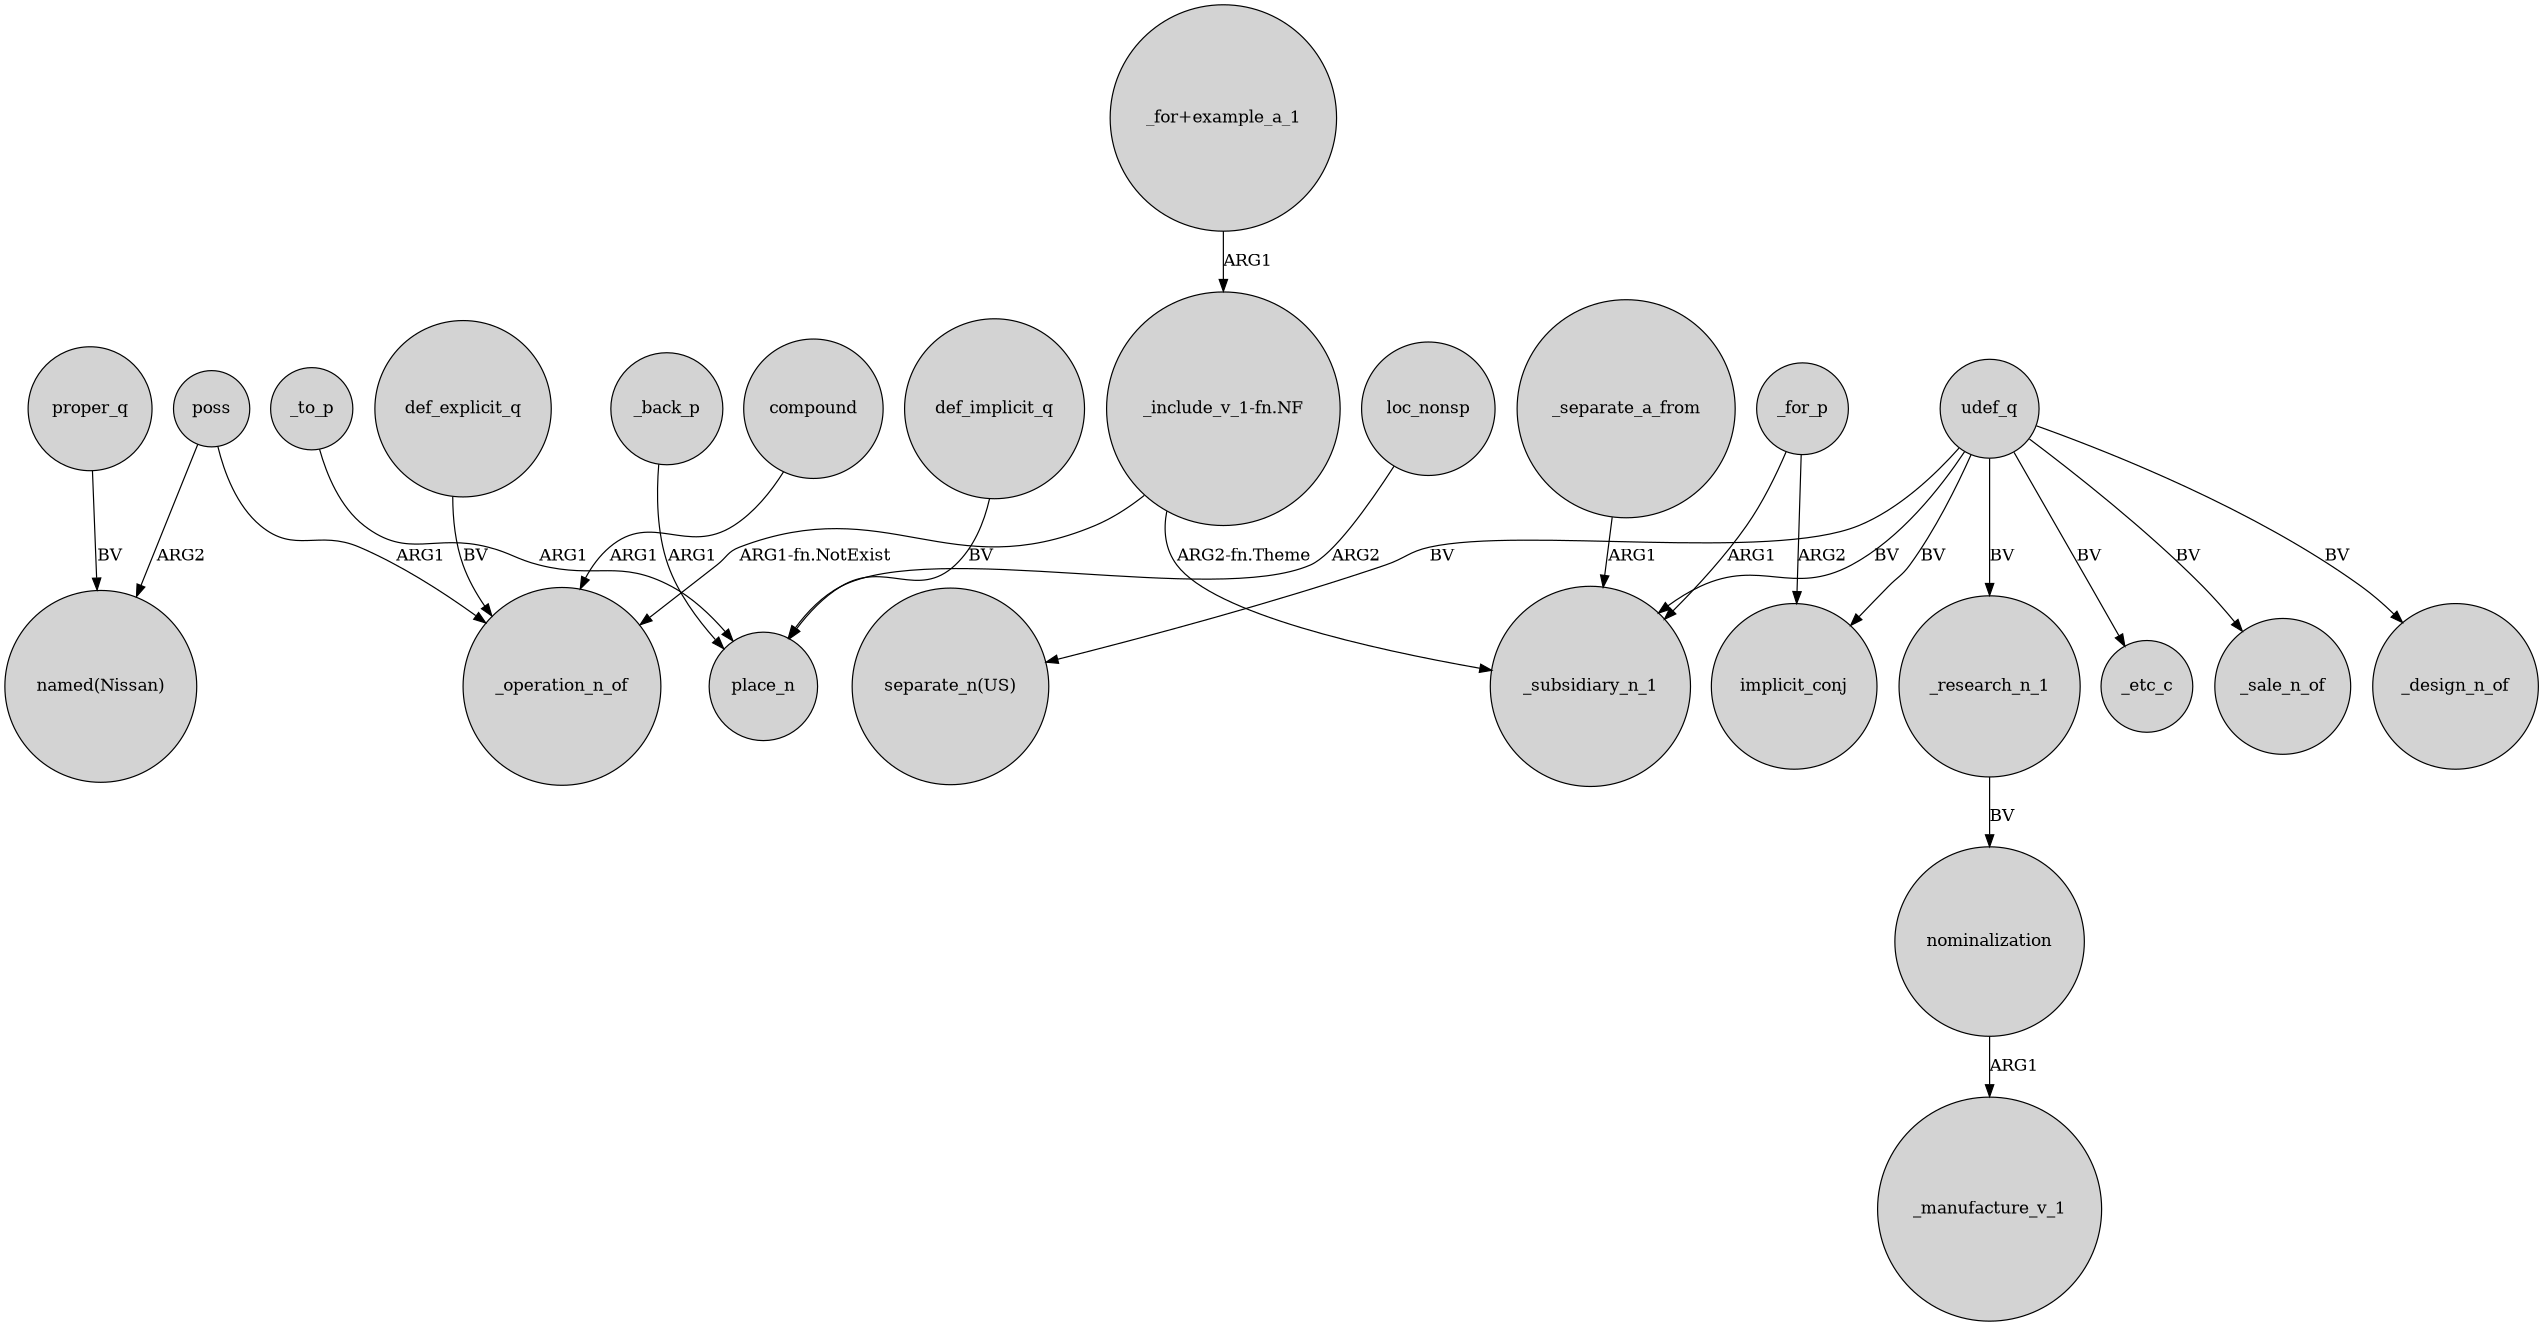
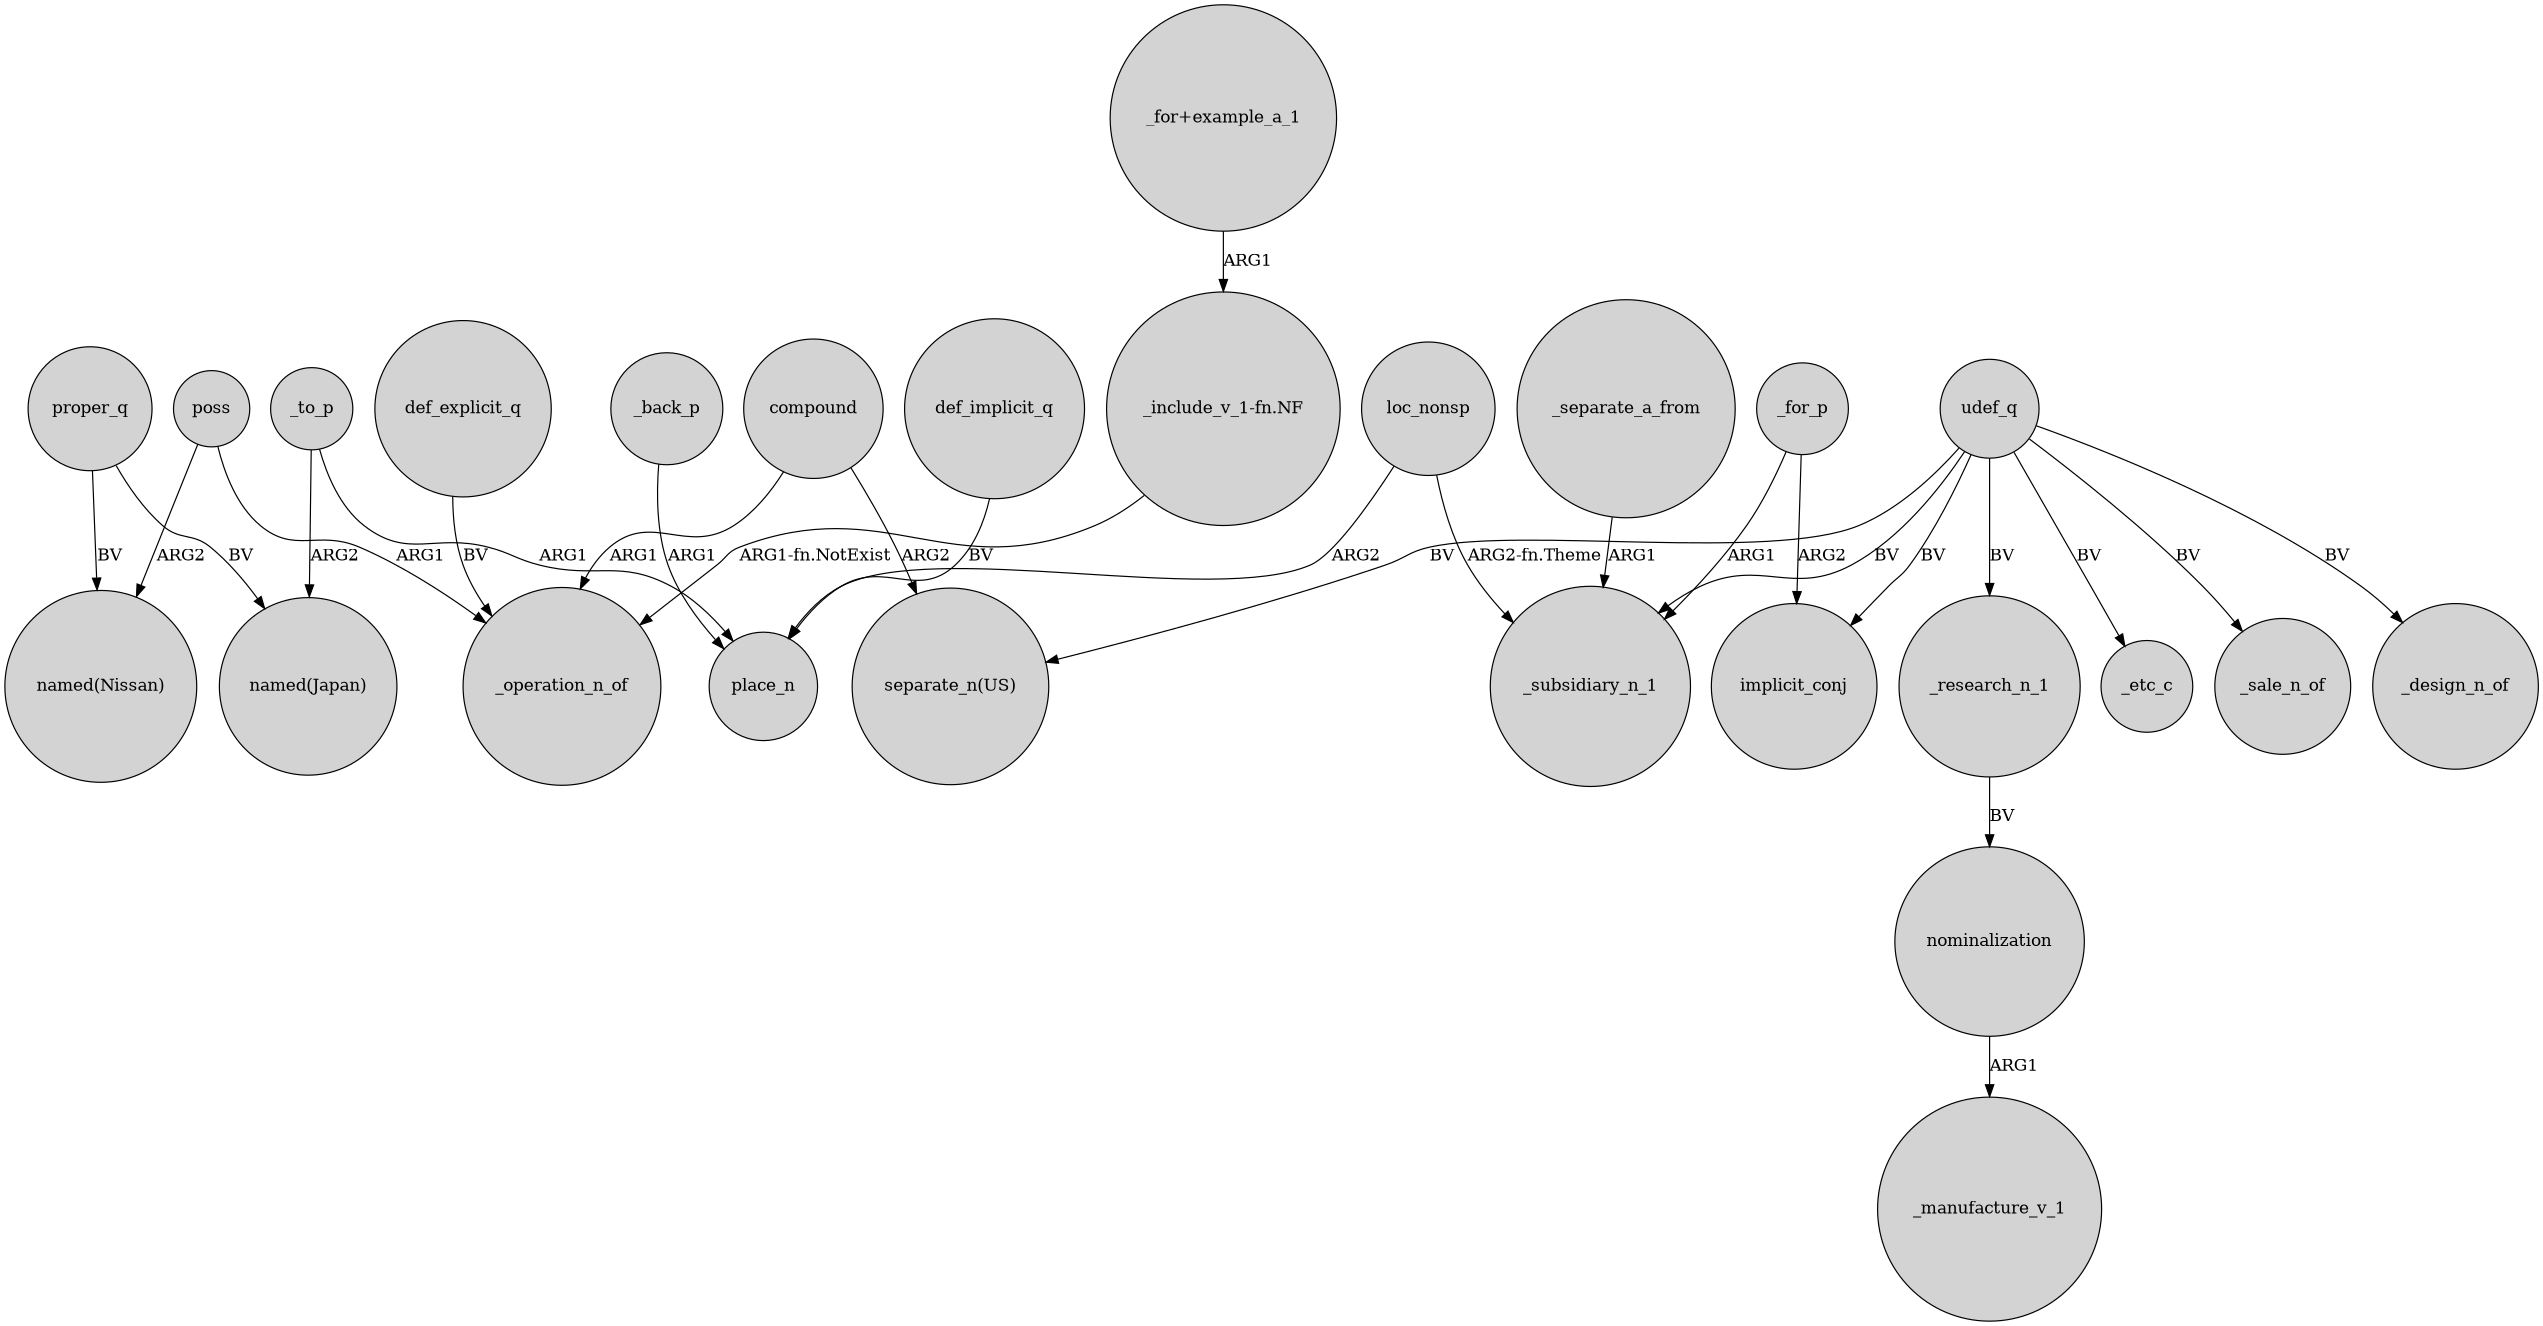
none -> (884, 524)
(1295, 626) -> (1462, 554)
none -> (308, 686)
